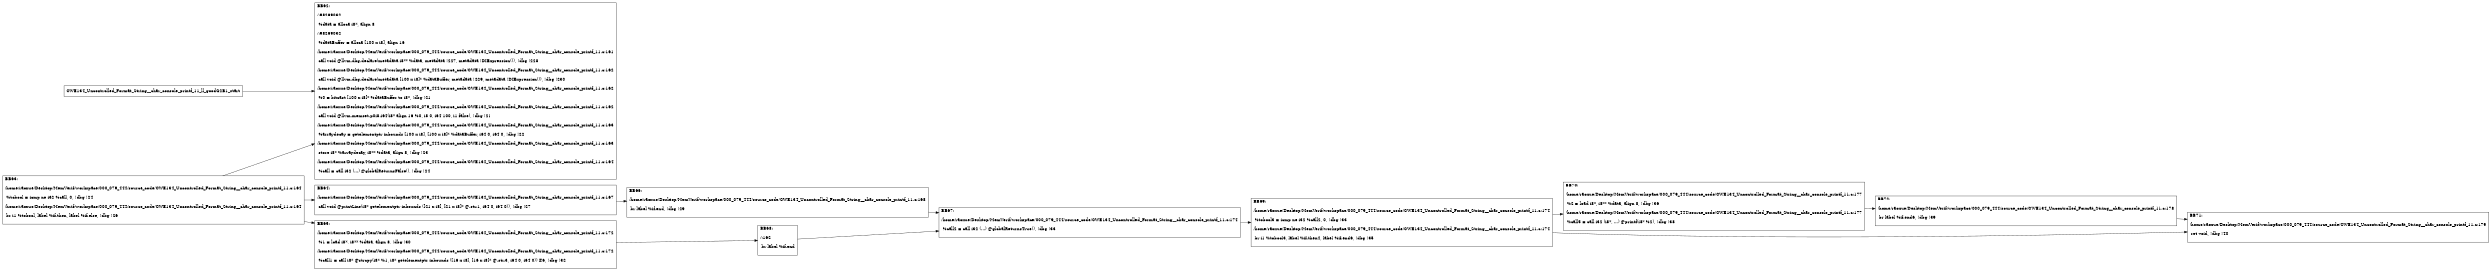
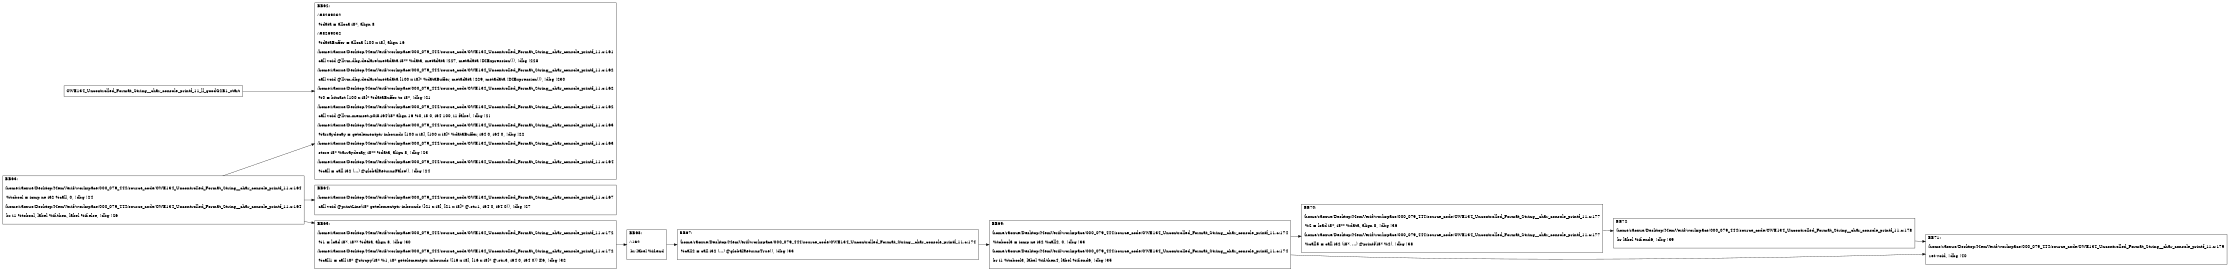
(778, 202) -> none
